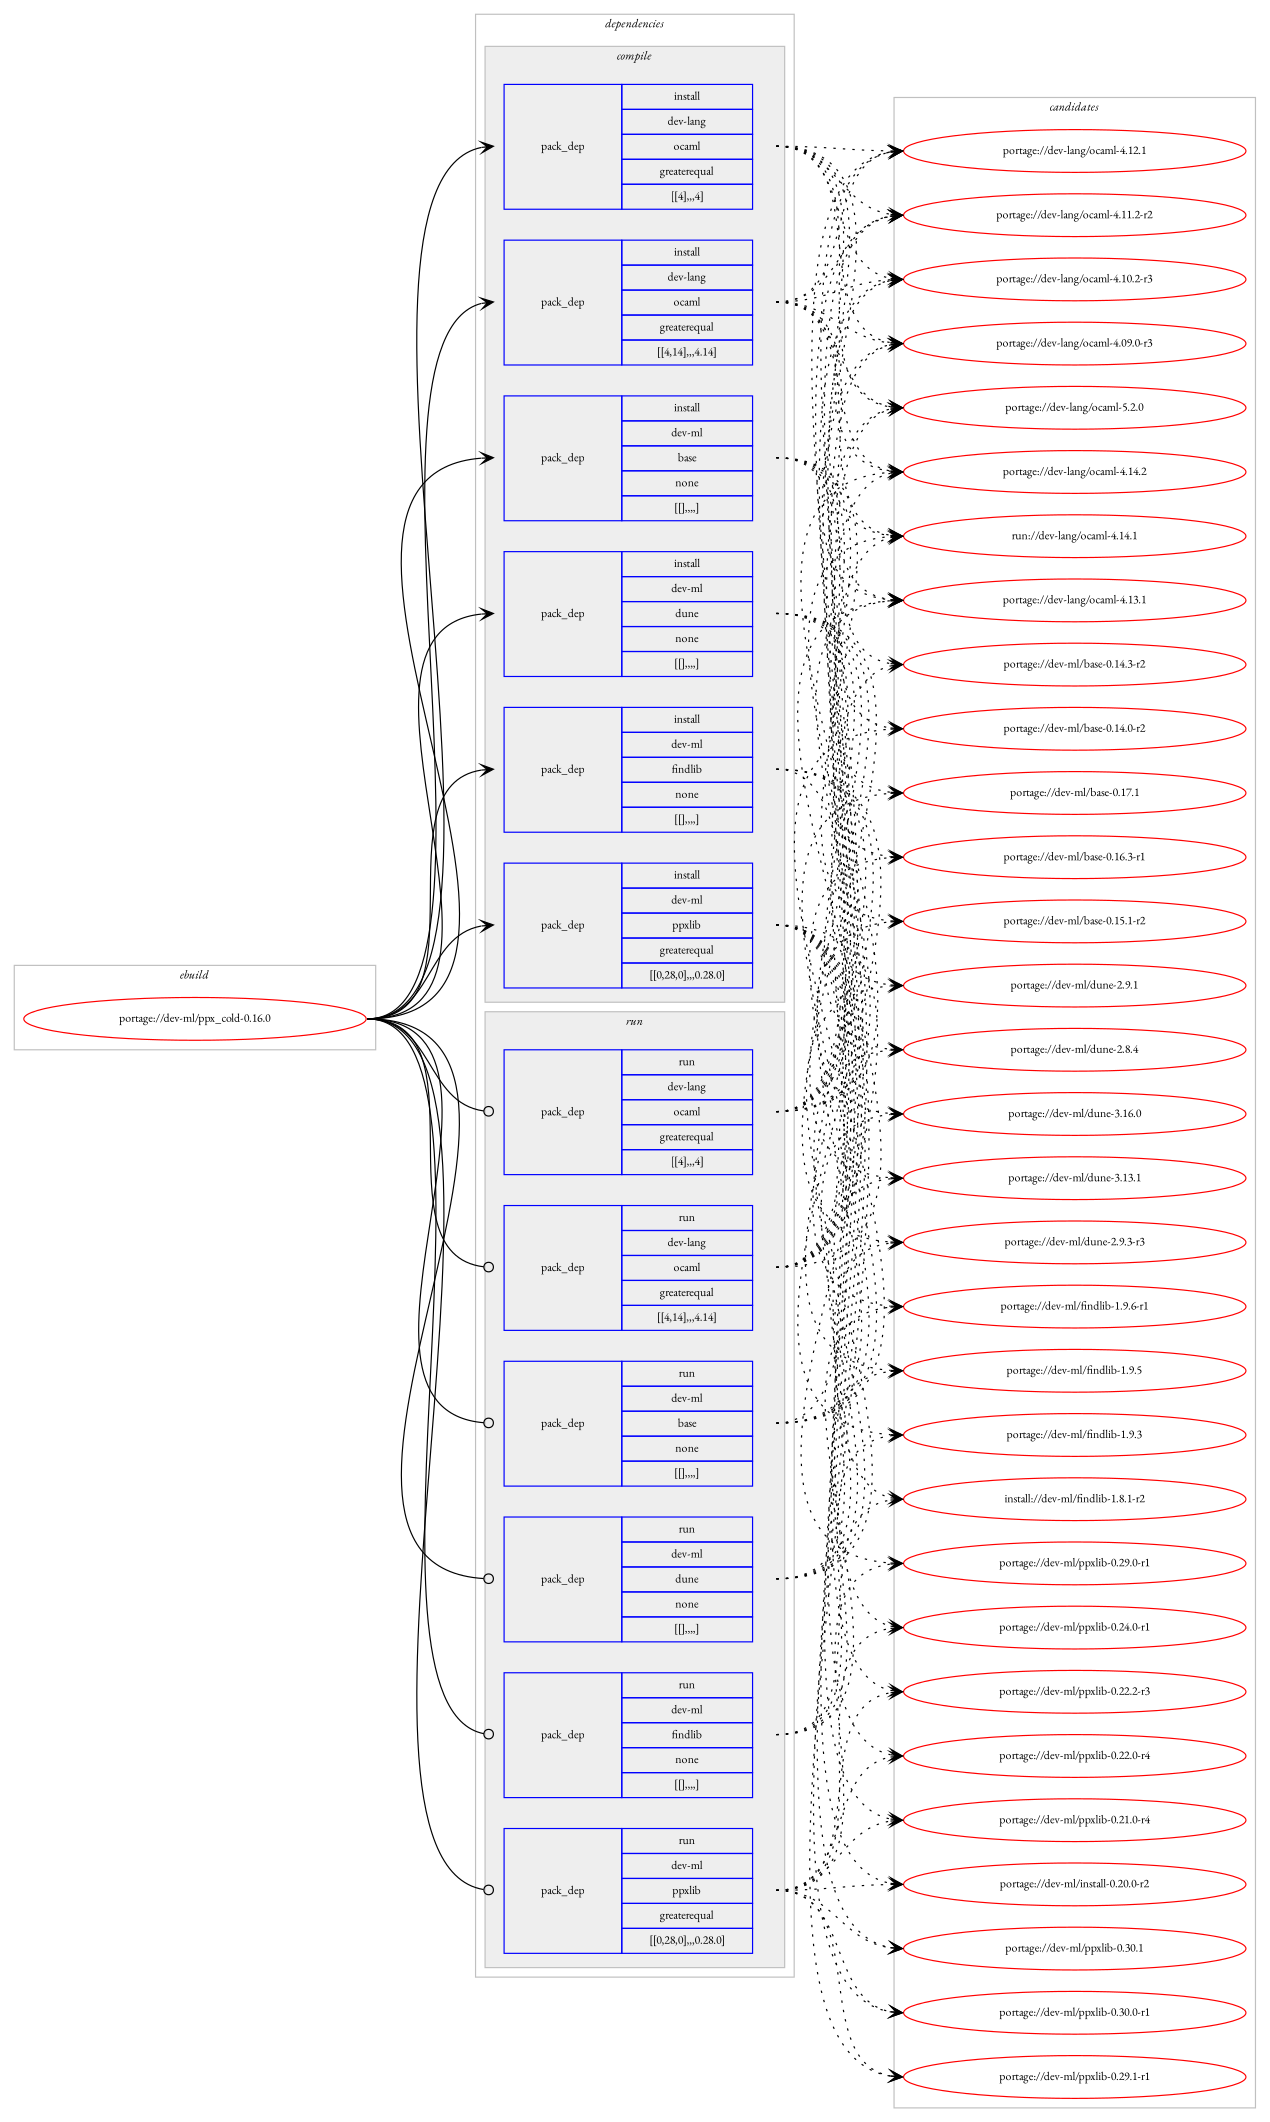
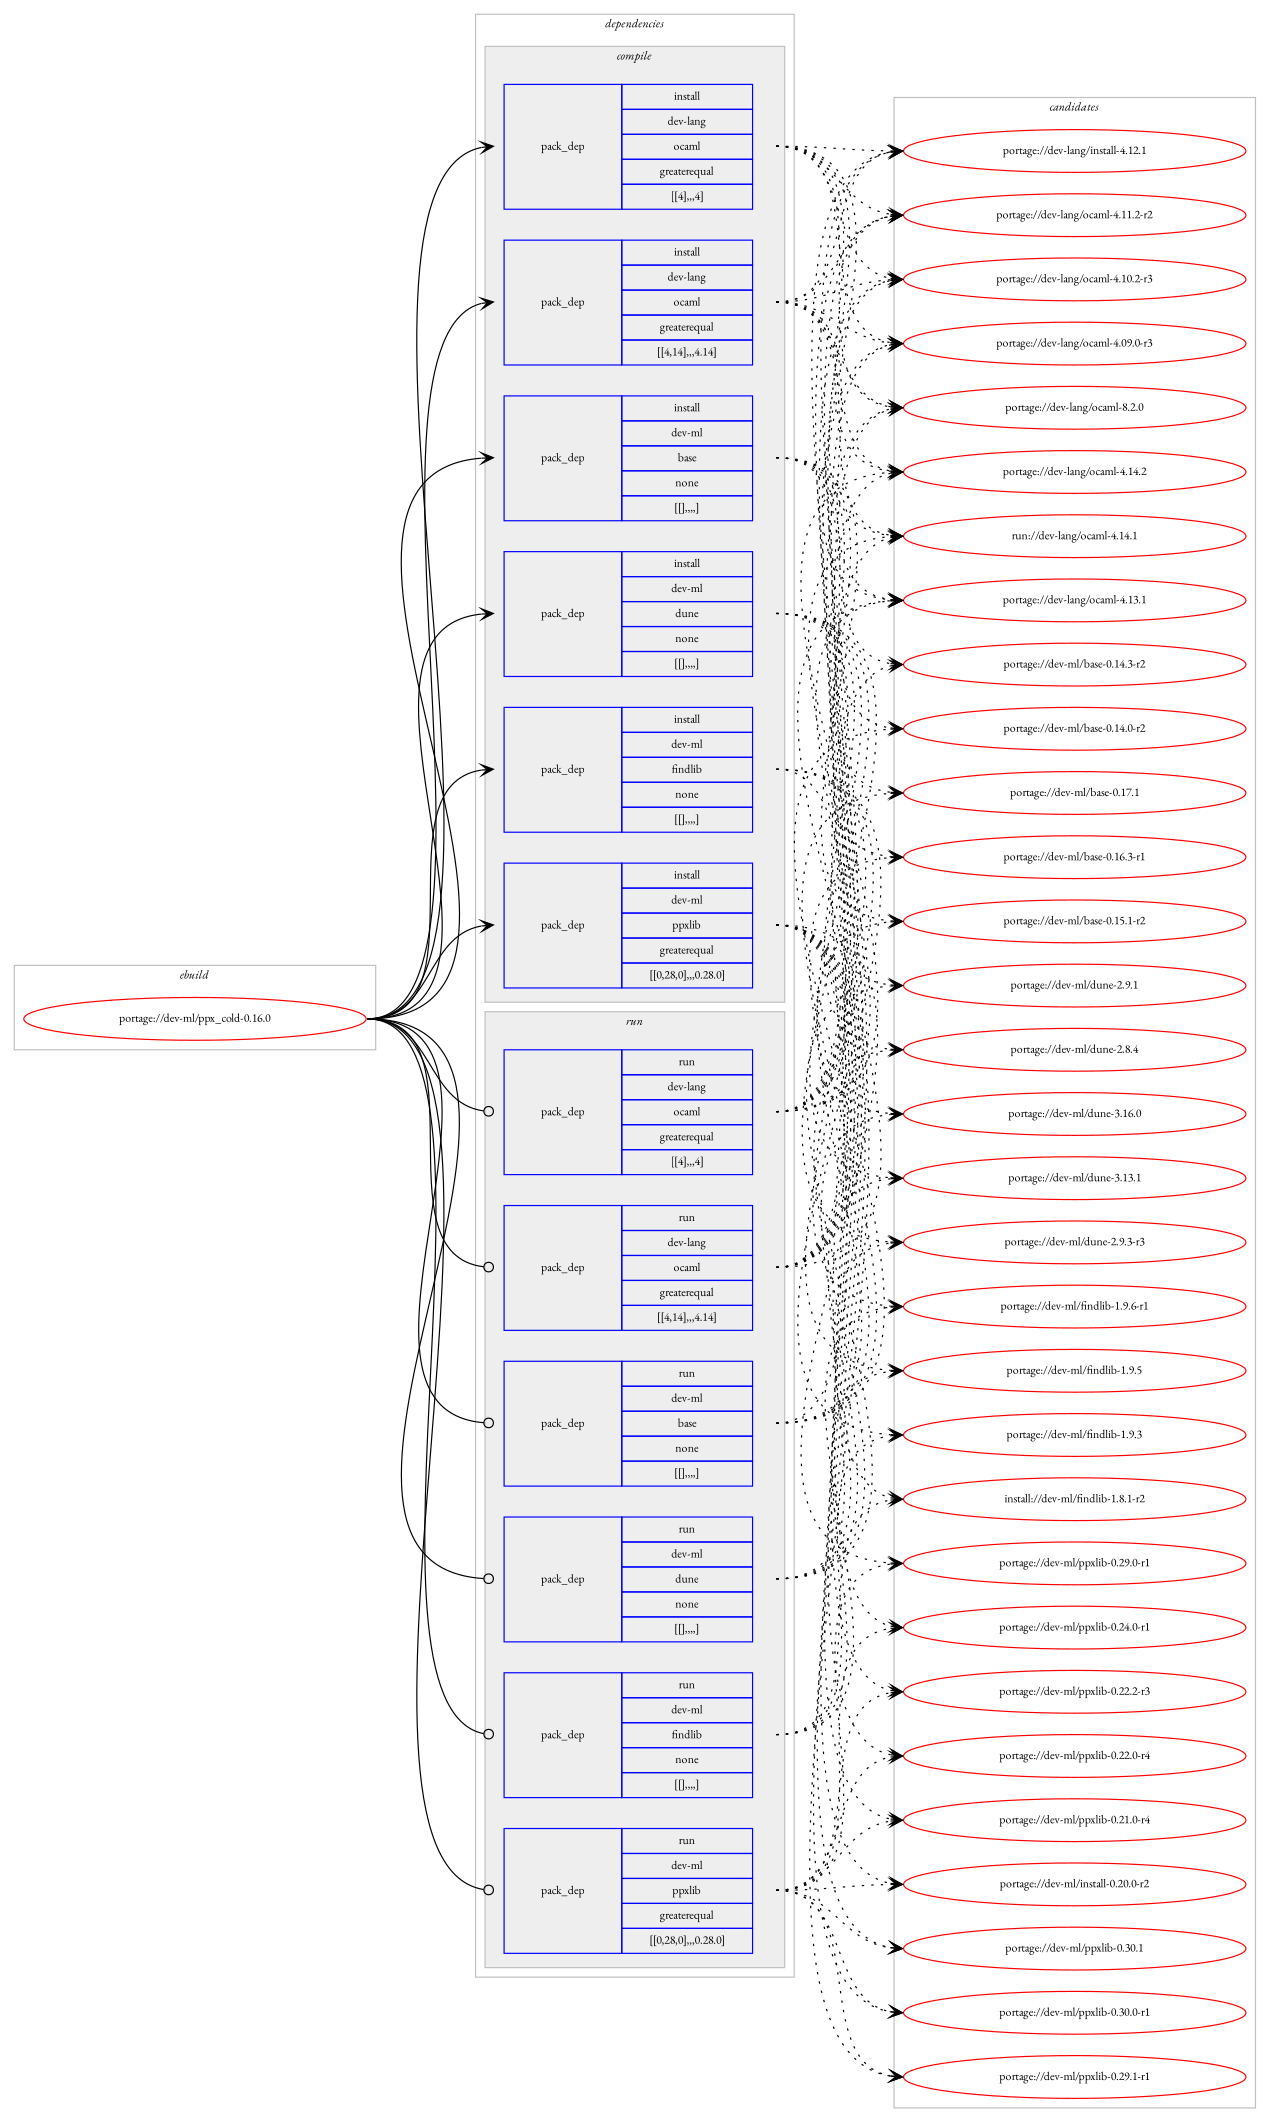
(1075, 151) -> (1075, 151)
(1075, 408) -> (1075, 408)
